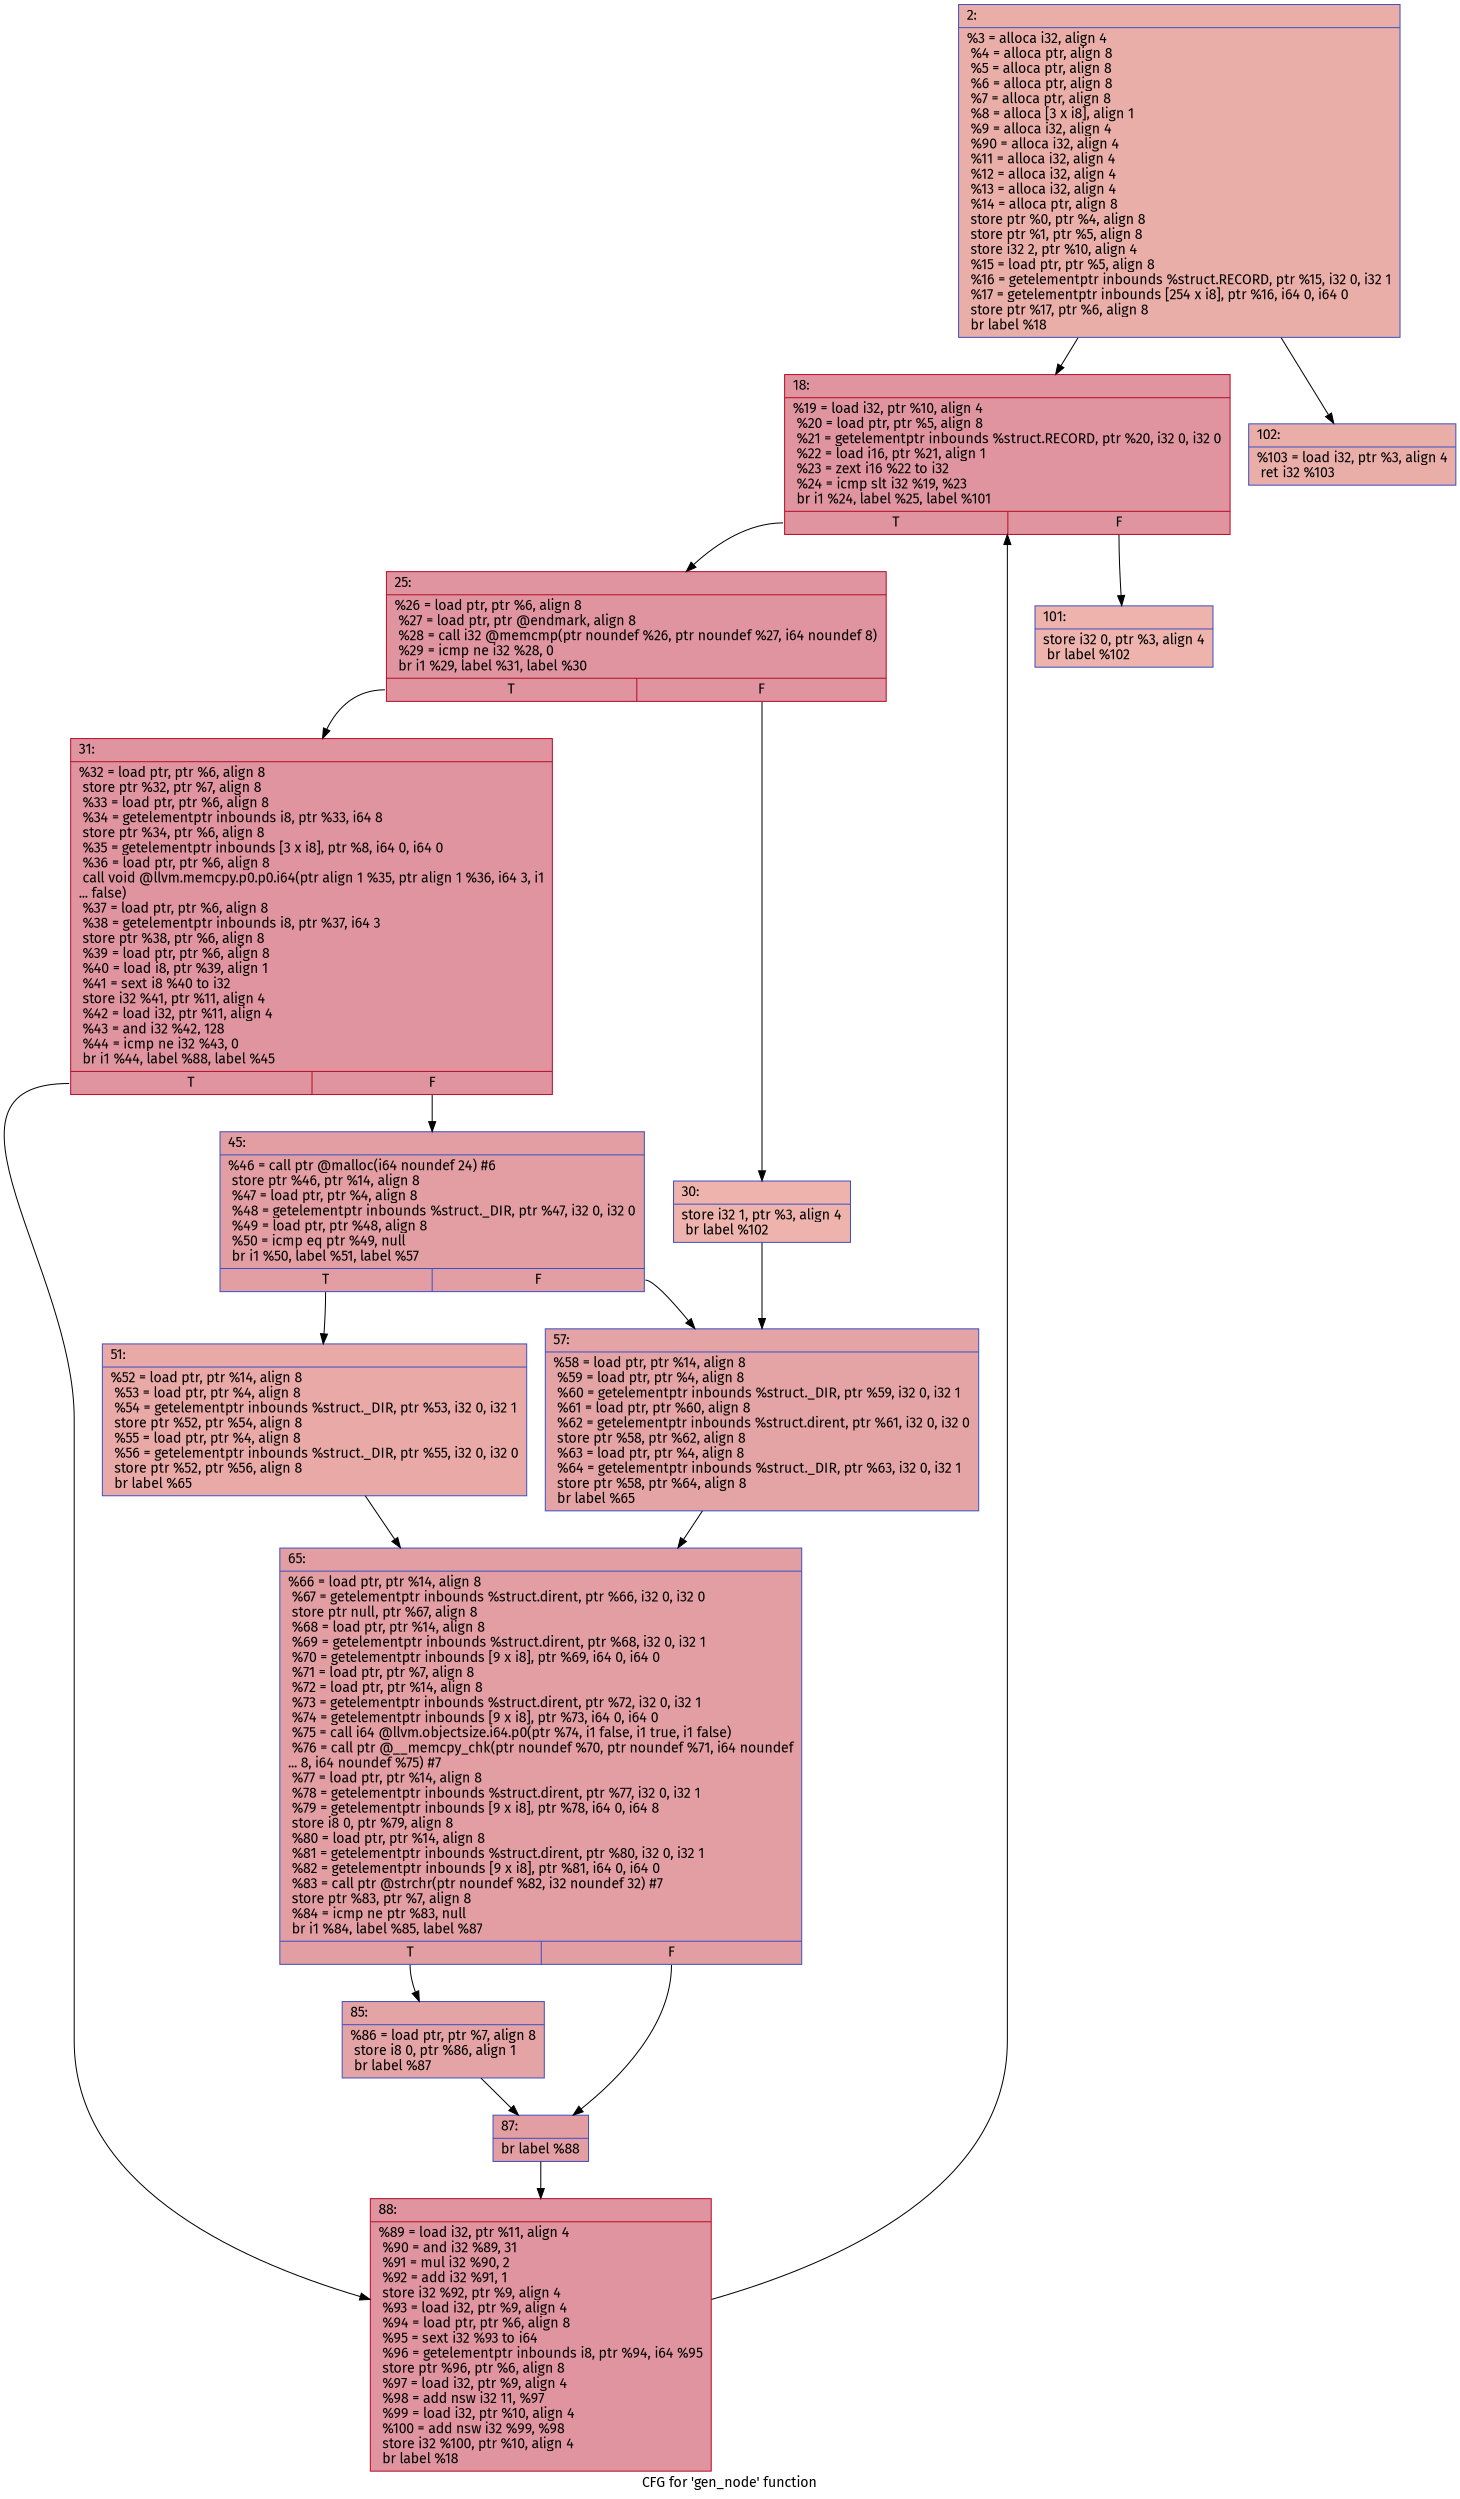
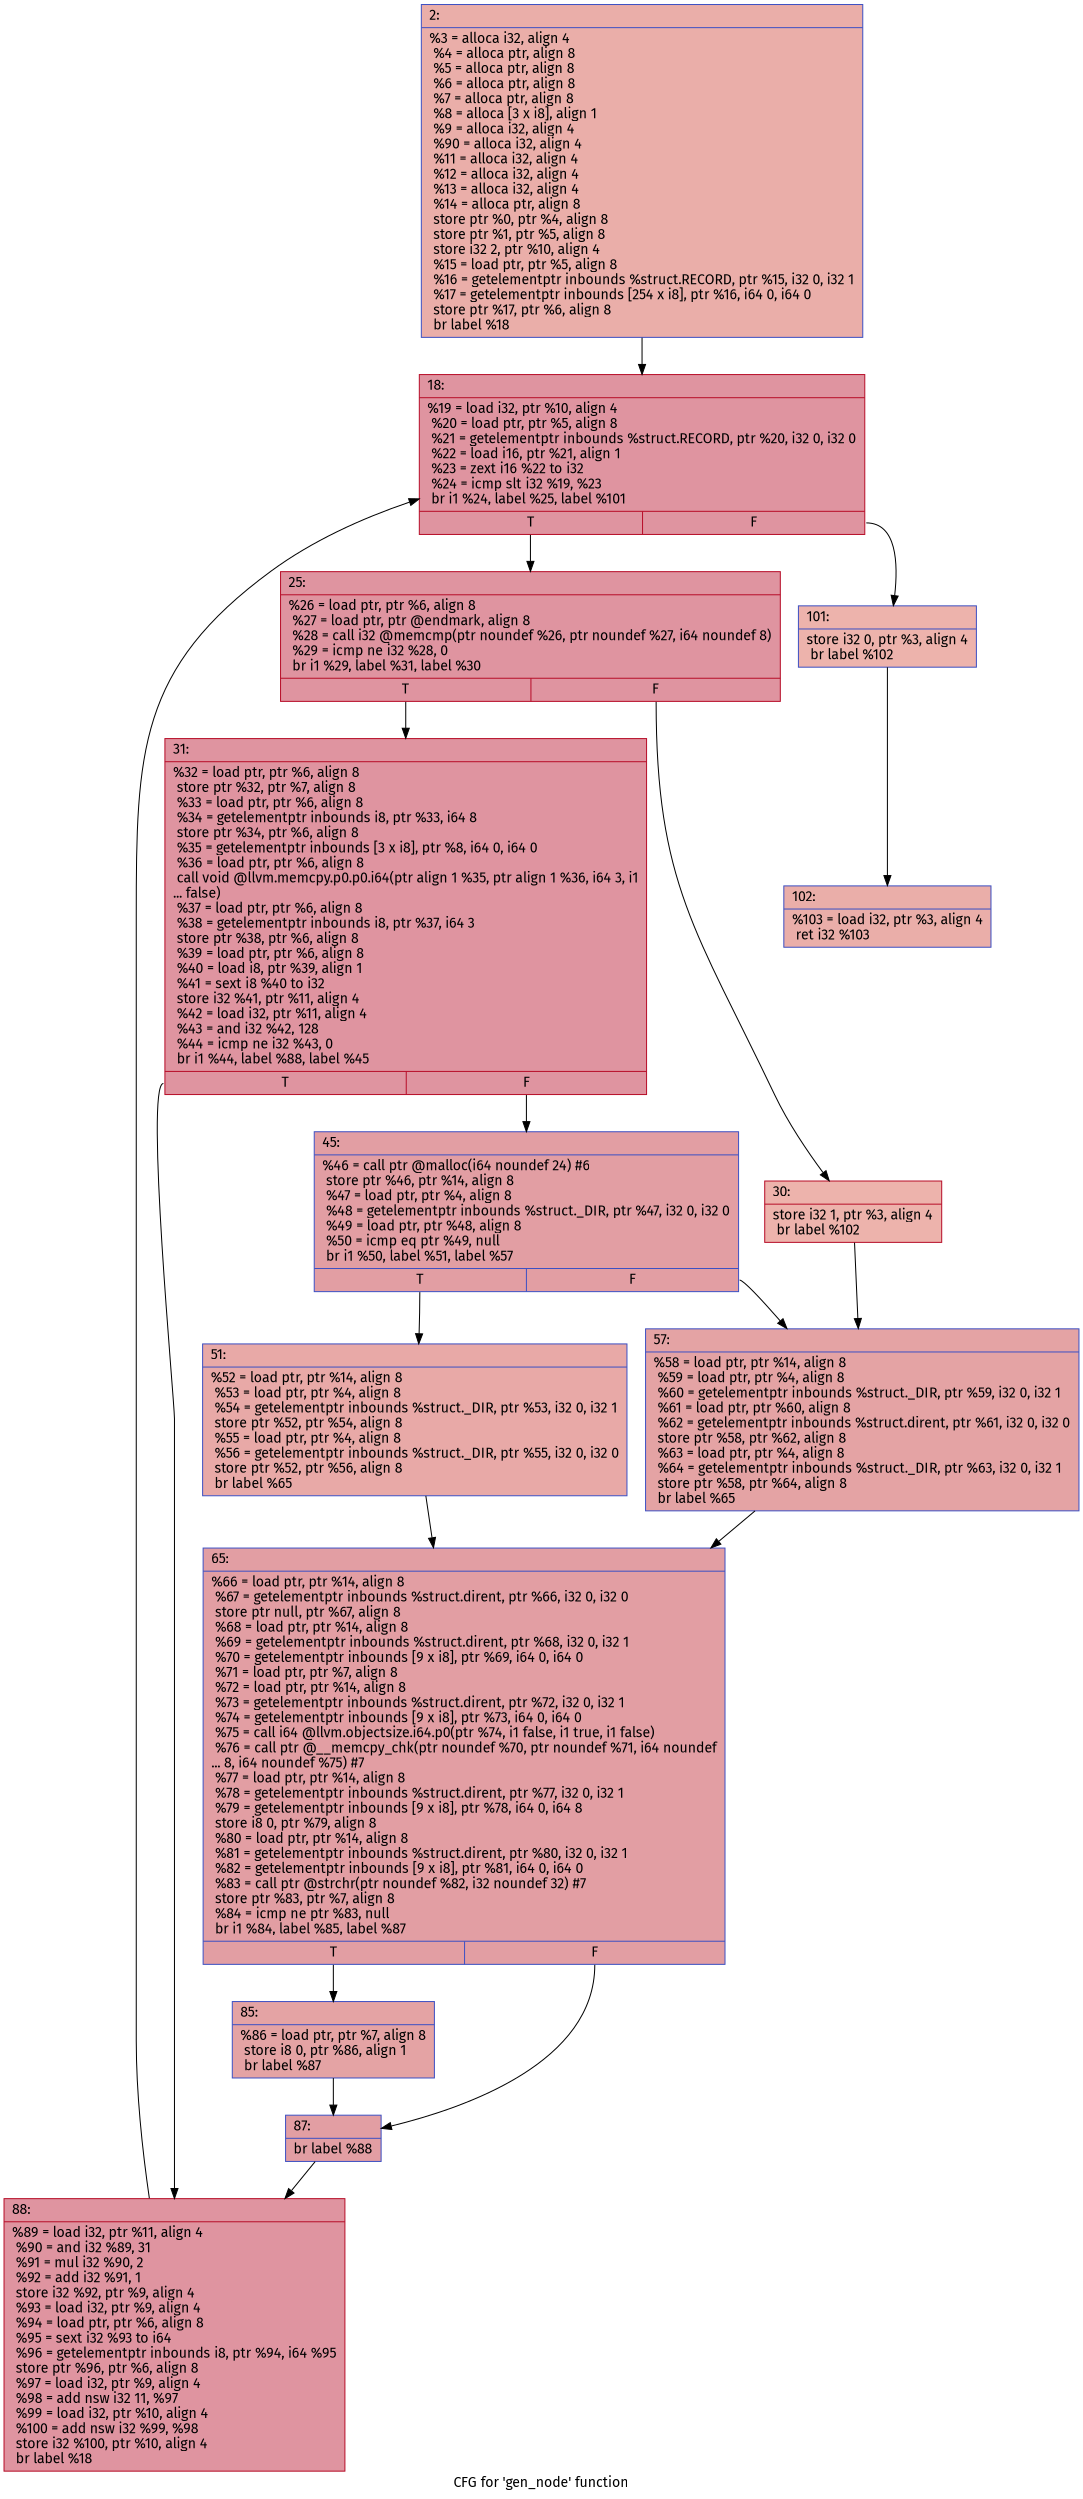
(1305, 376) -> (887, 771)
(762, 1212) -> (853, 1212)
